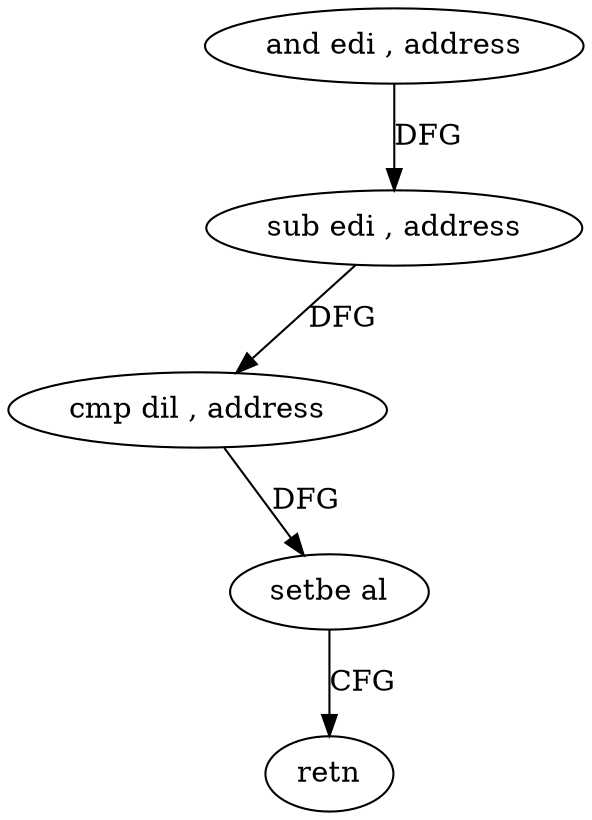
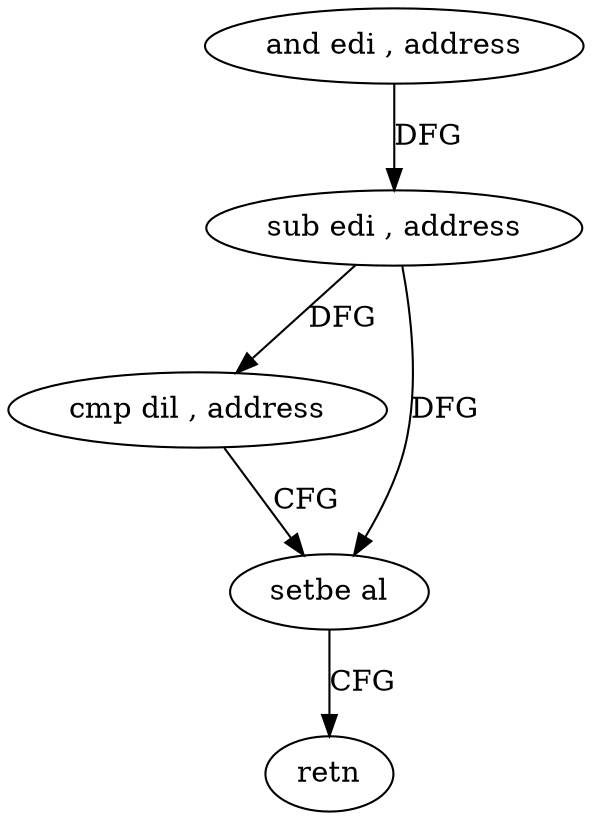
none -> (411, 406)
(306, 501) -> (306, 501)
